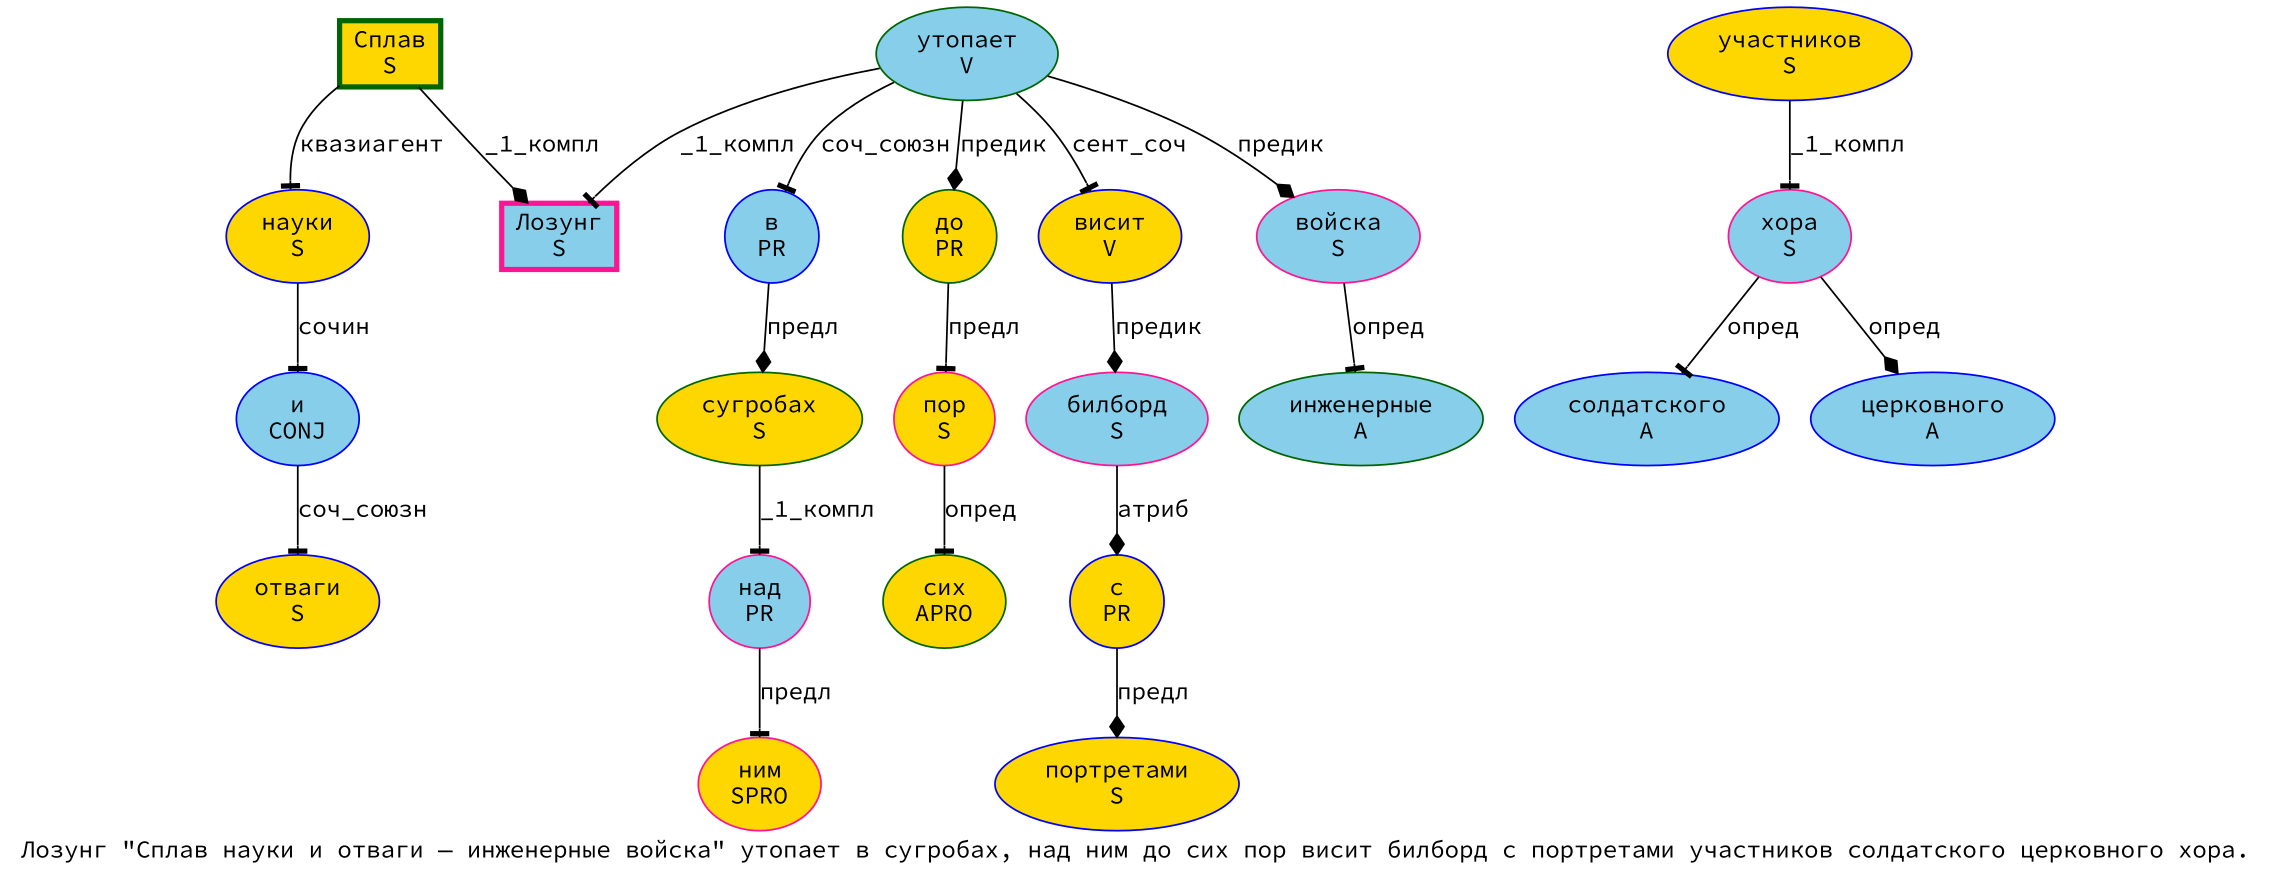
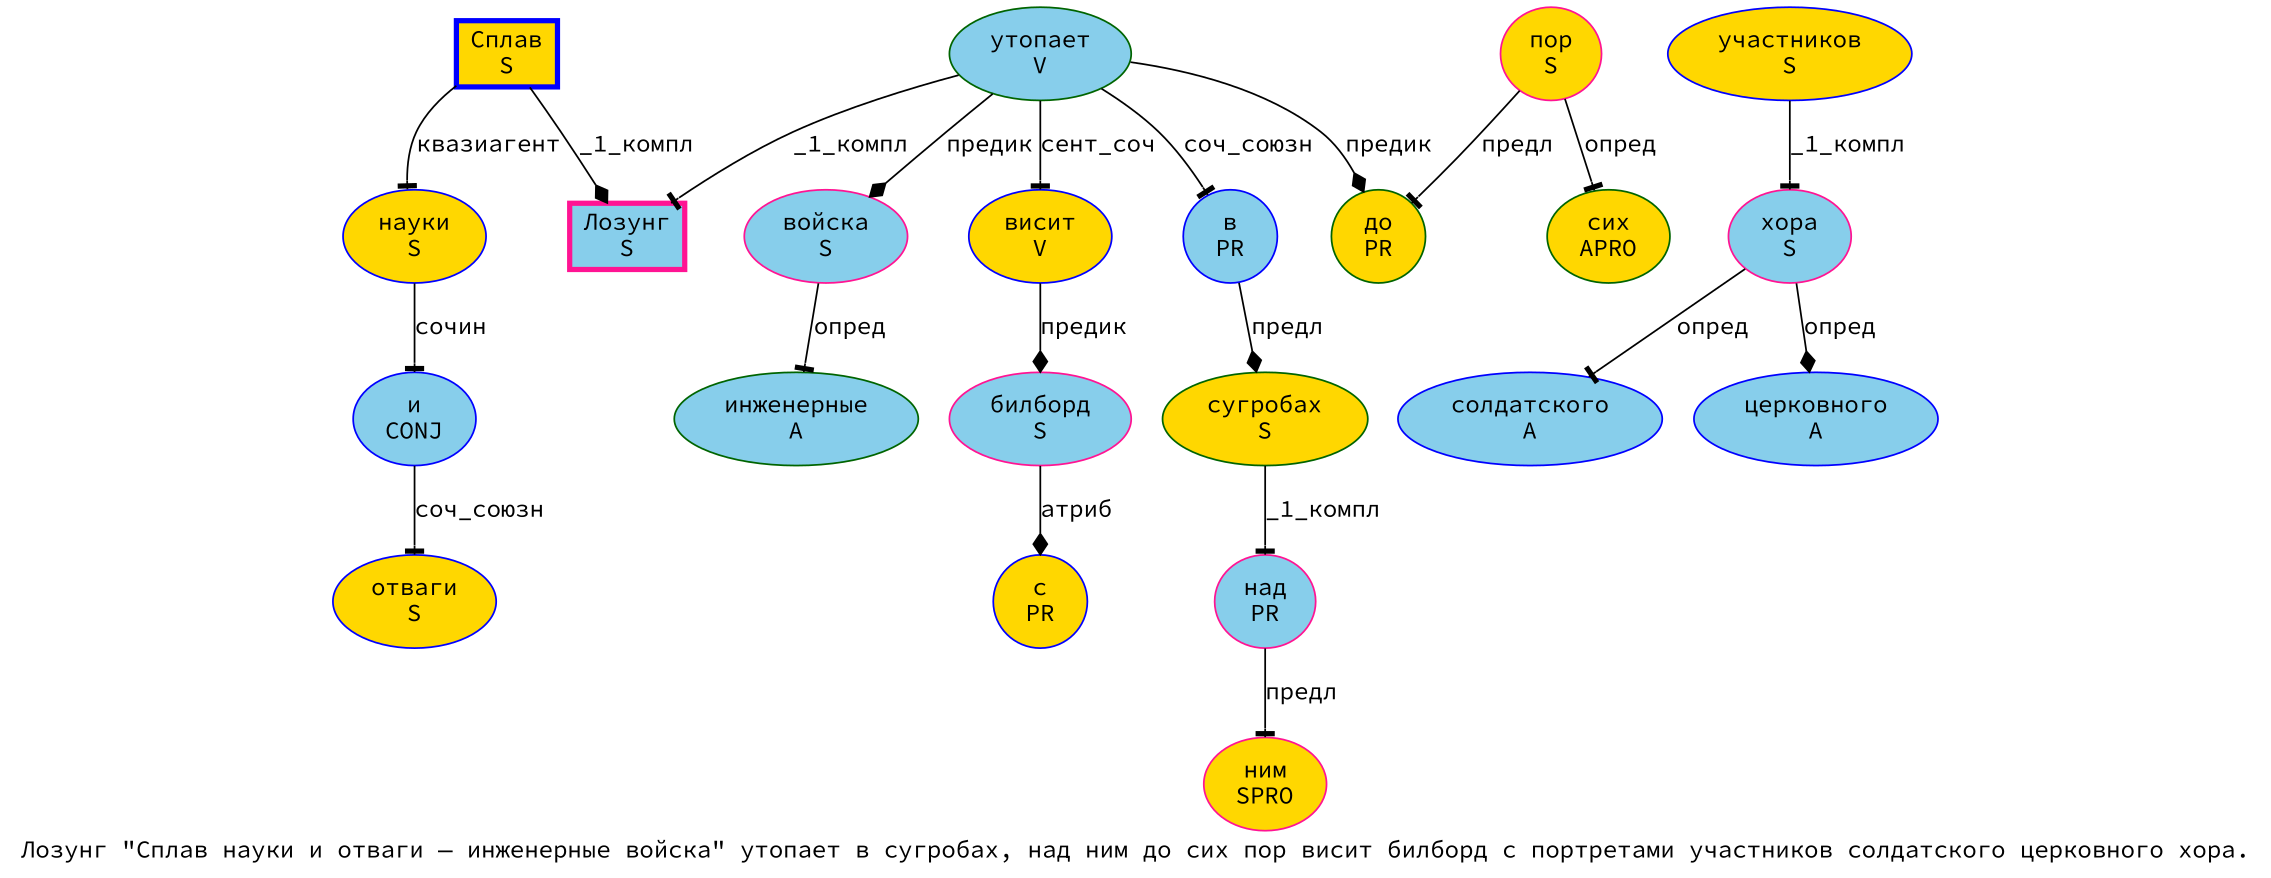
(390, 54) -> (507, 54)
(947, 323) -> (1470, 144)
(1117, 784) -> none
